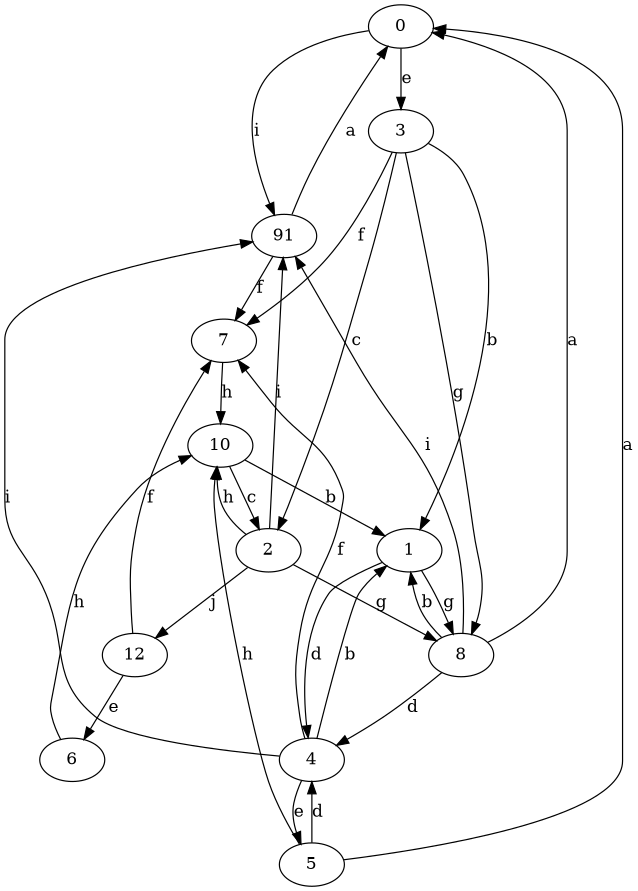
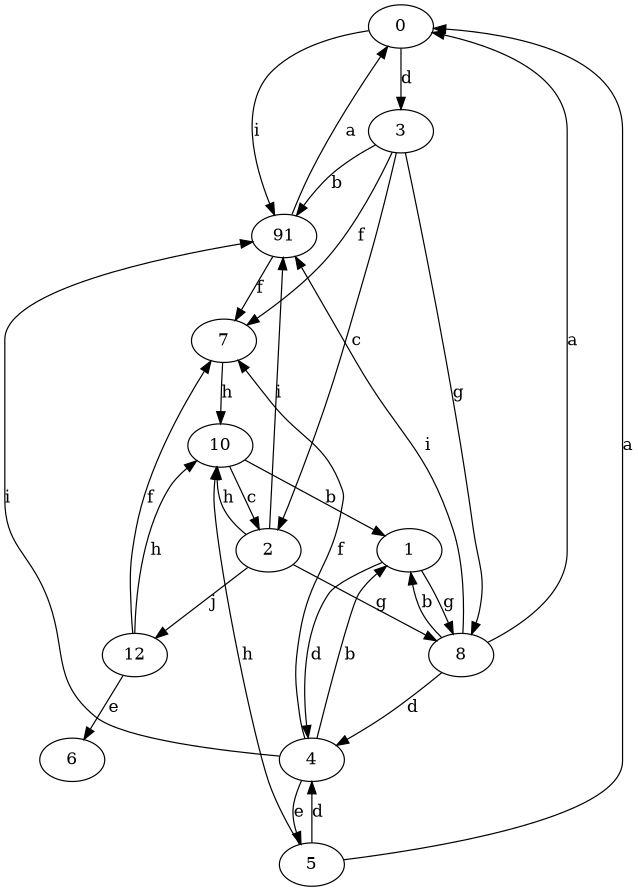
(407, 79) -> (407, 79)
(486, 326) -> (336, 171)
(78, 581) -> (146, 545)
